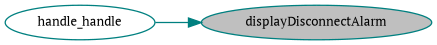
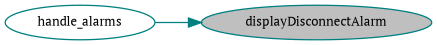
(80, 23) -> (80, 23)
